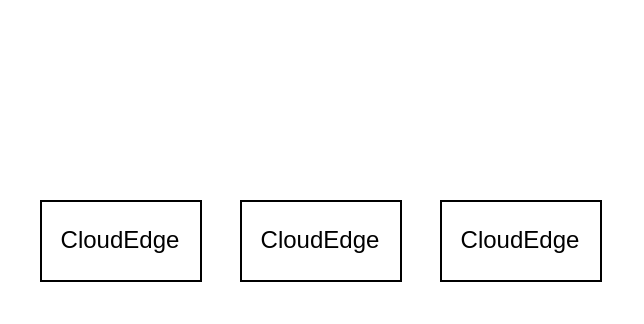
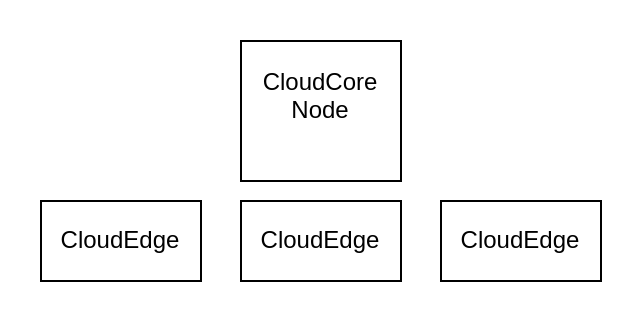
none -> (321, 111)
